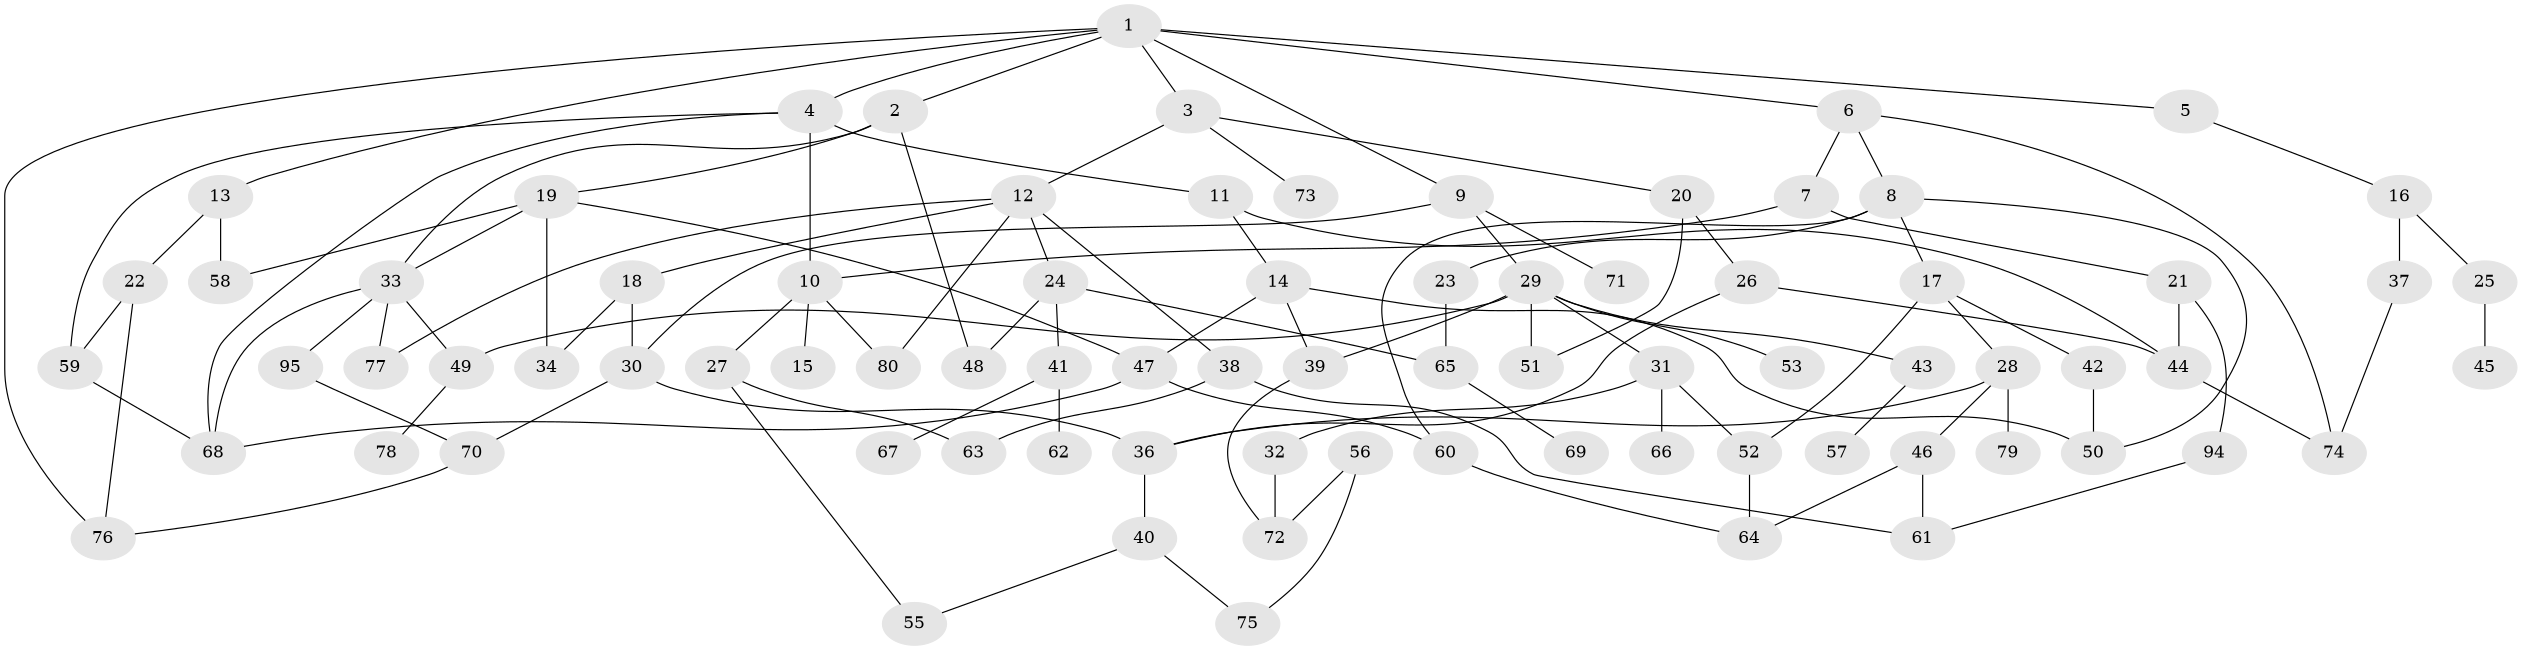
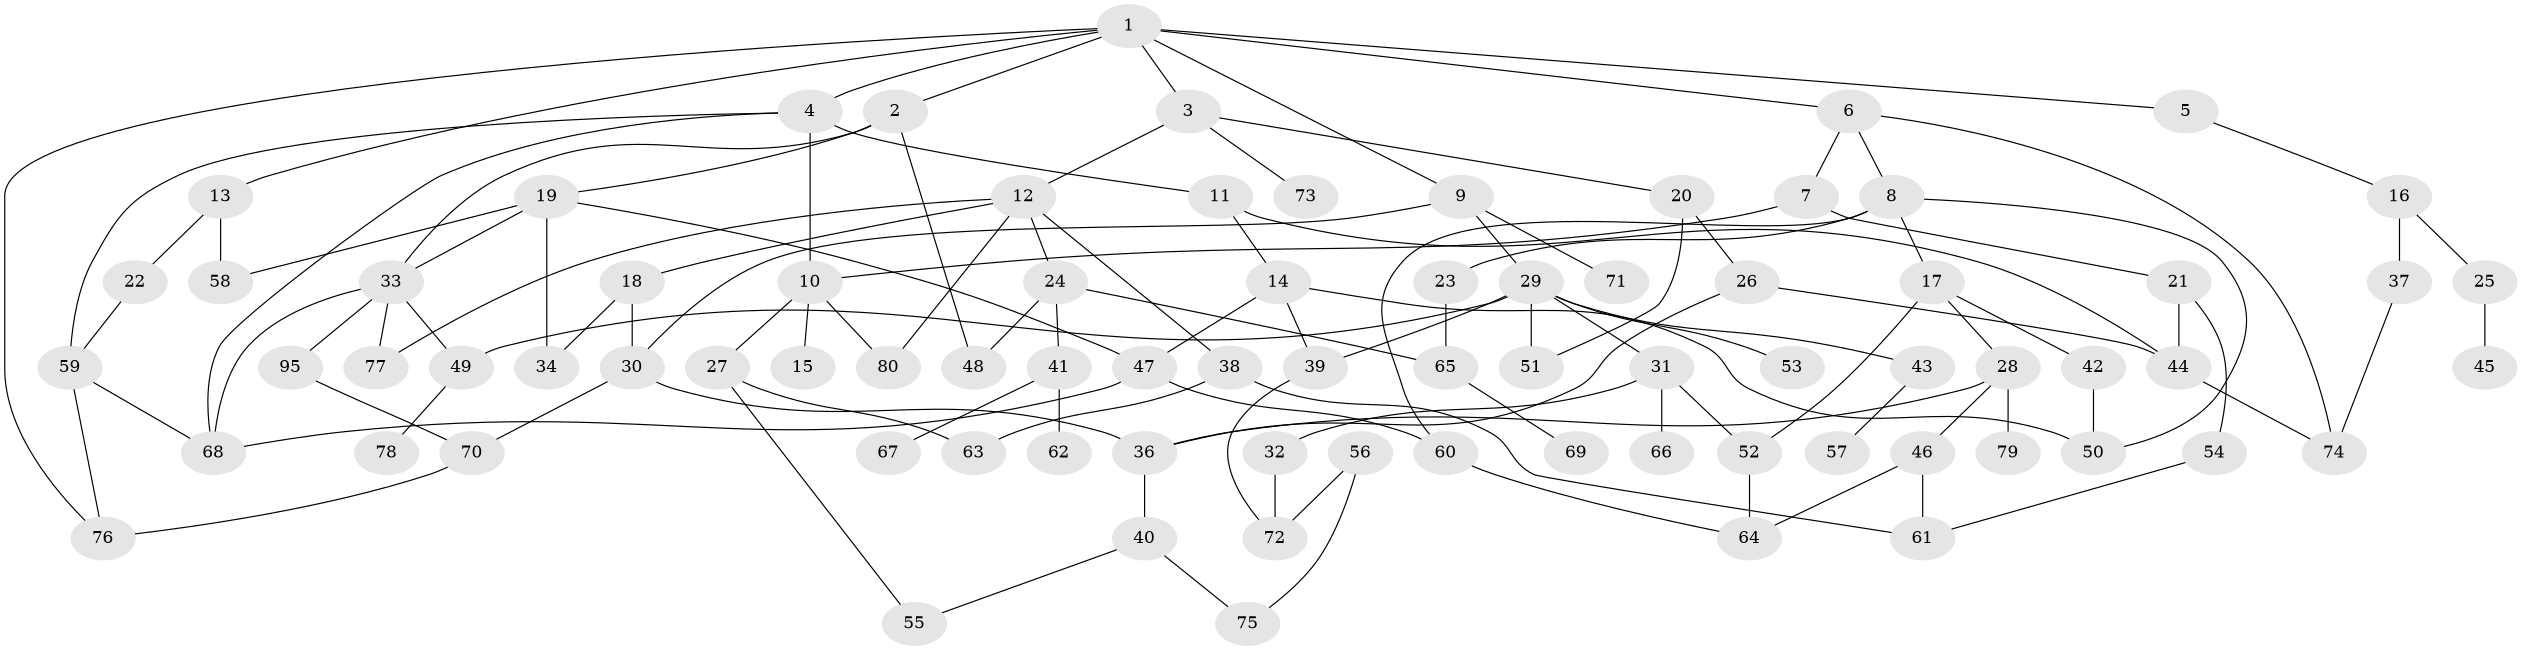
(119, 410) -> (87, 453)
(2214, 453) -> (2214, 453)
